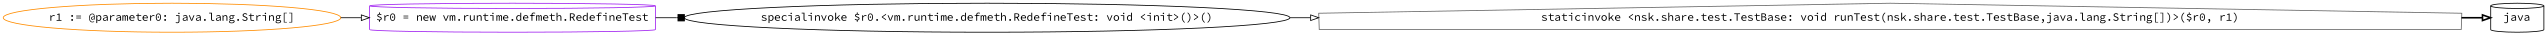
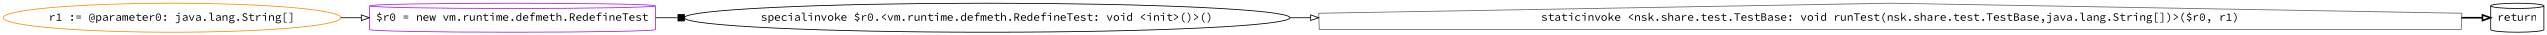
(2517, 18) -> (2517, 18)
